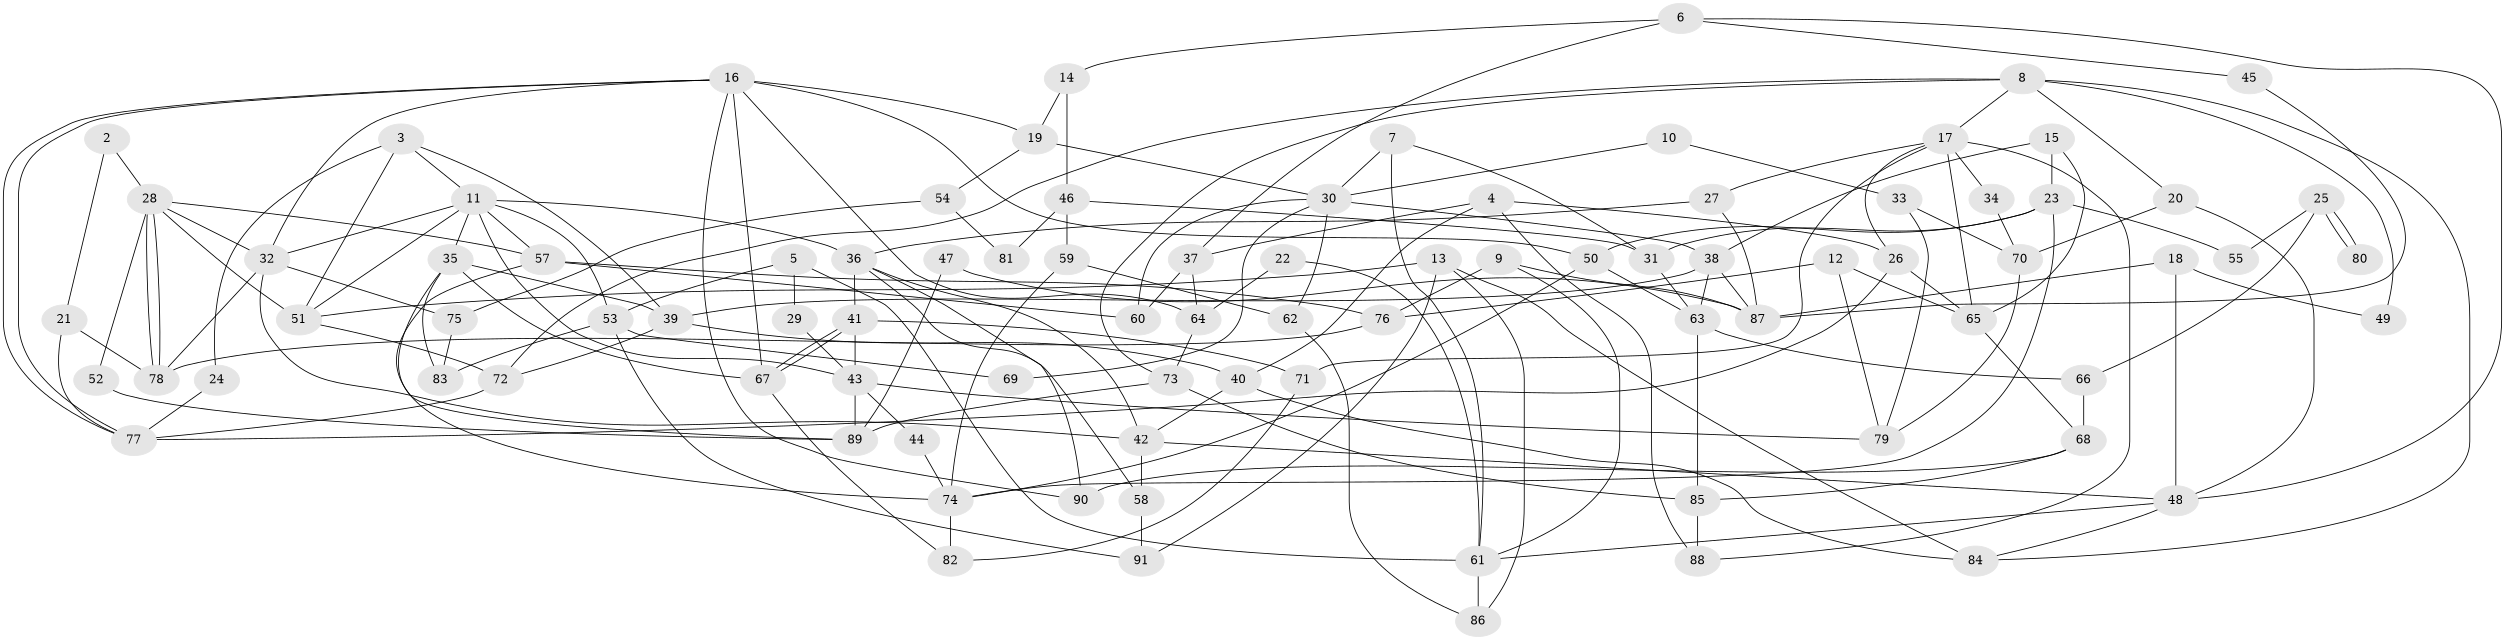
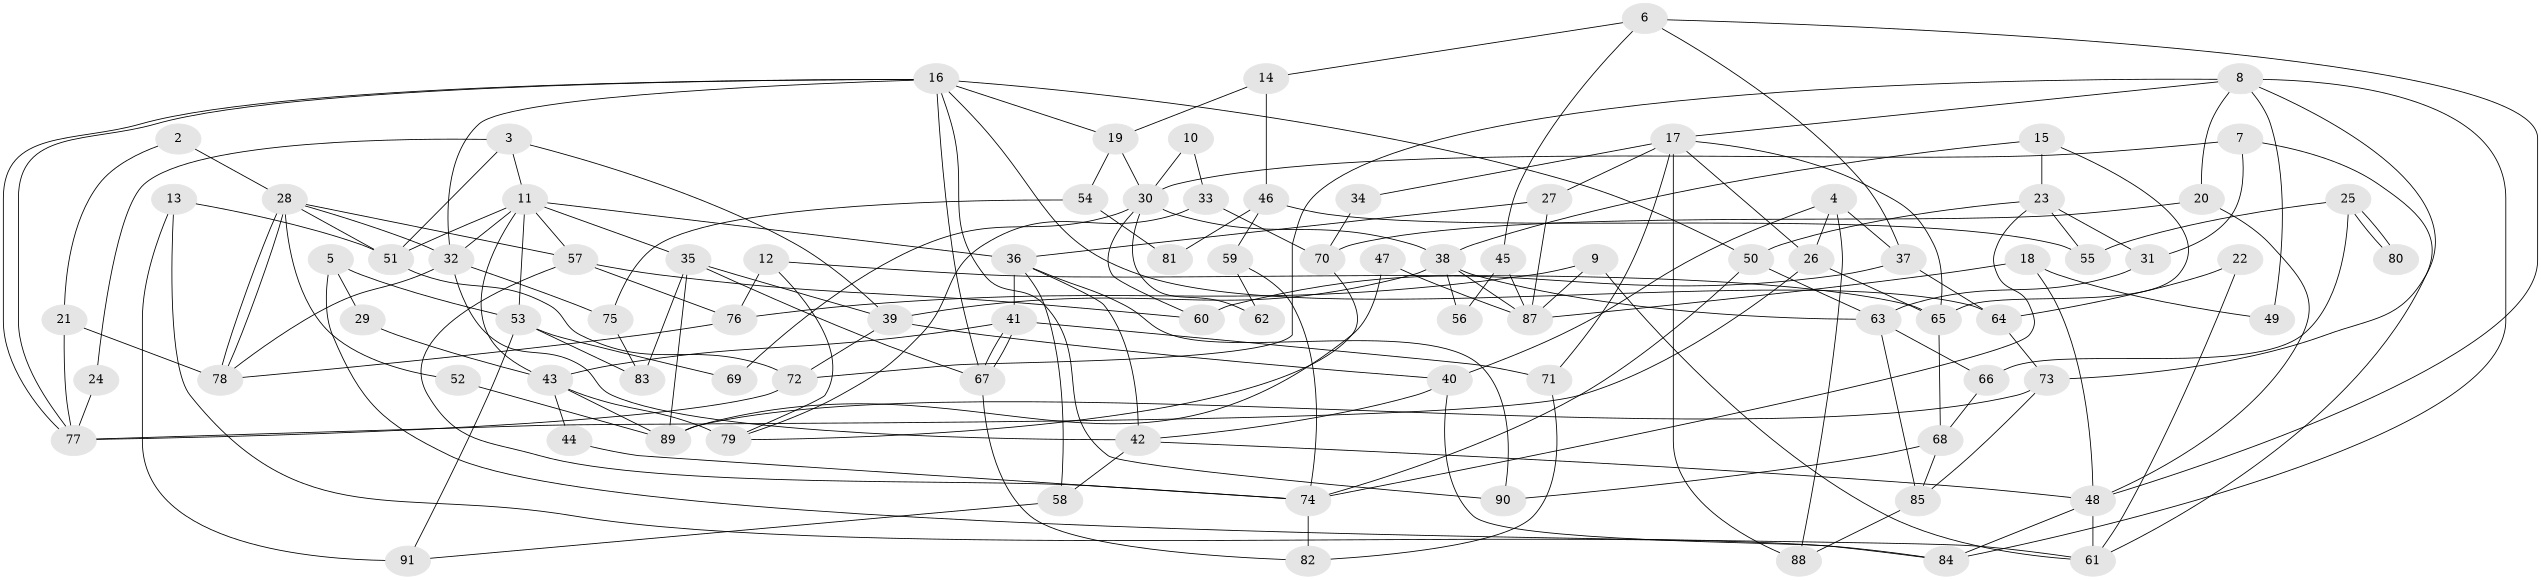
(1308, 215) -> (1679, 223)
none -> (1460, 320)
(1478, 621) -> none
